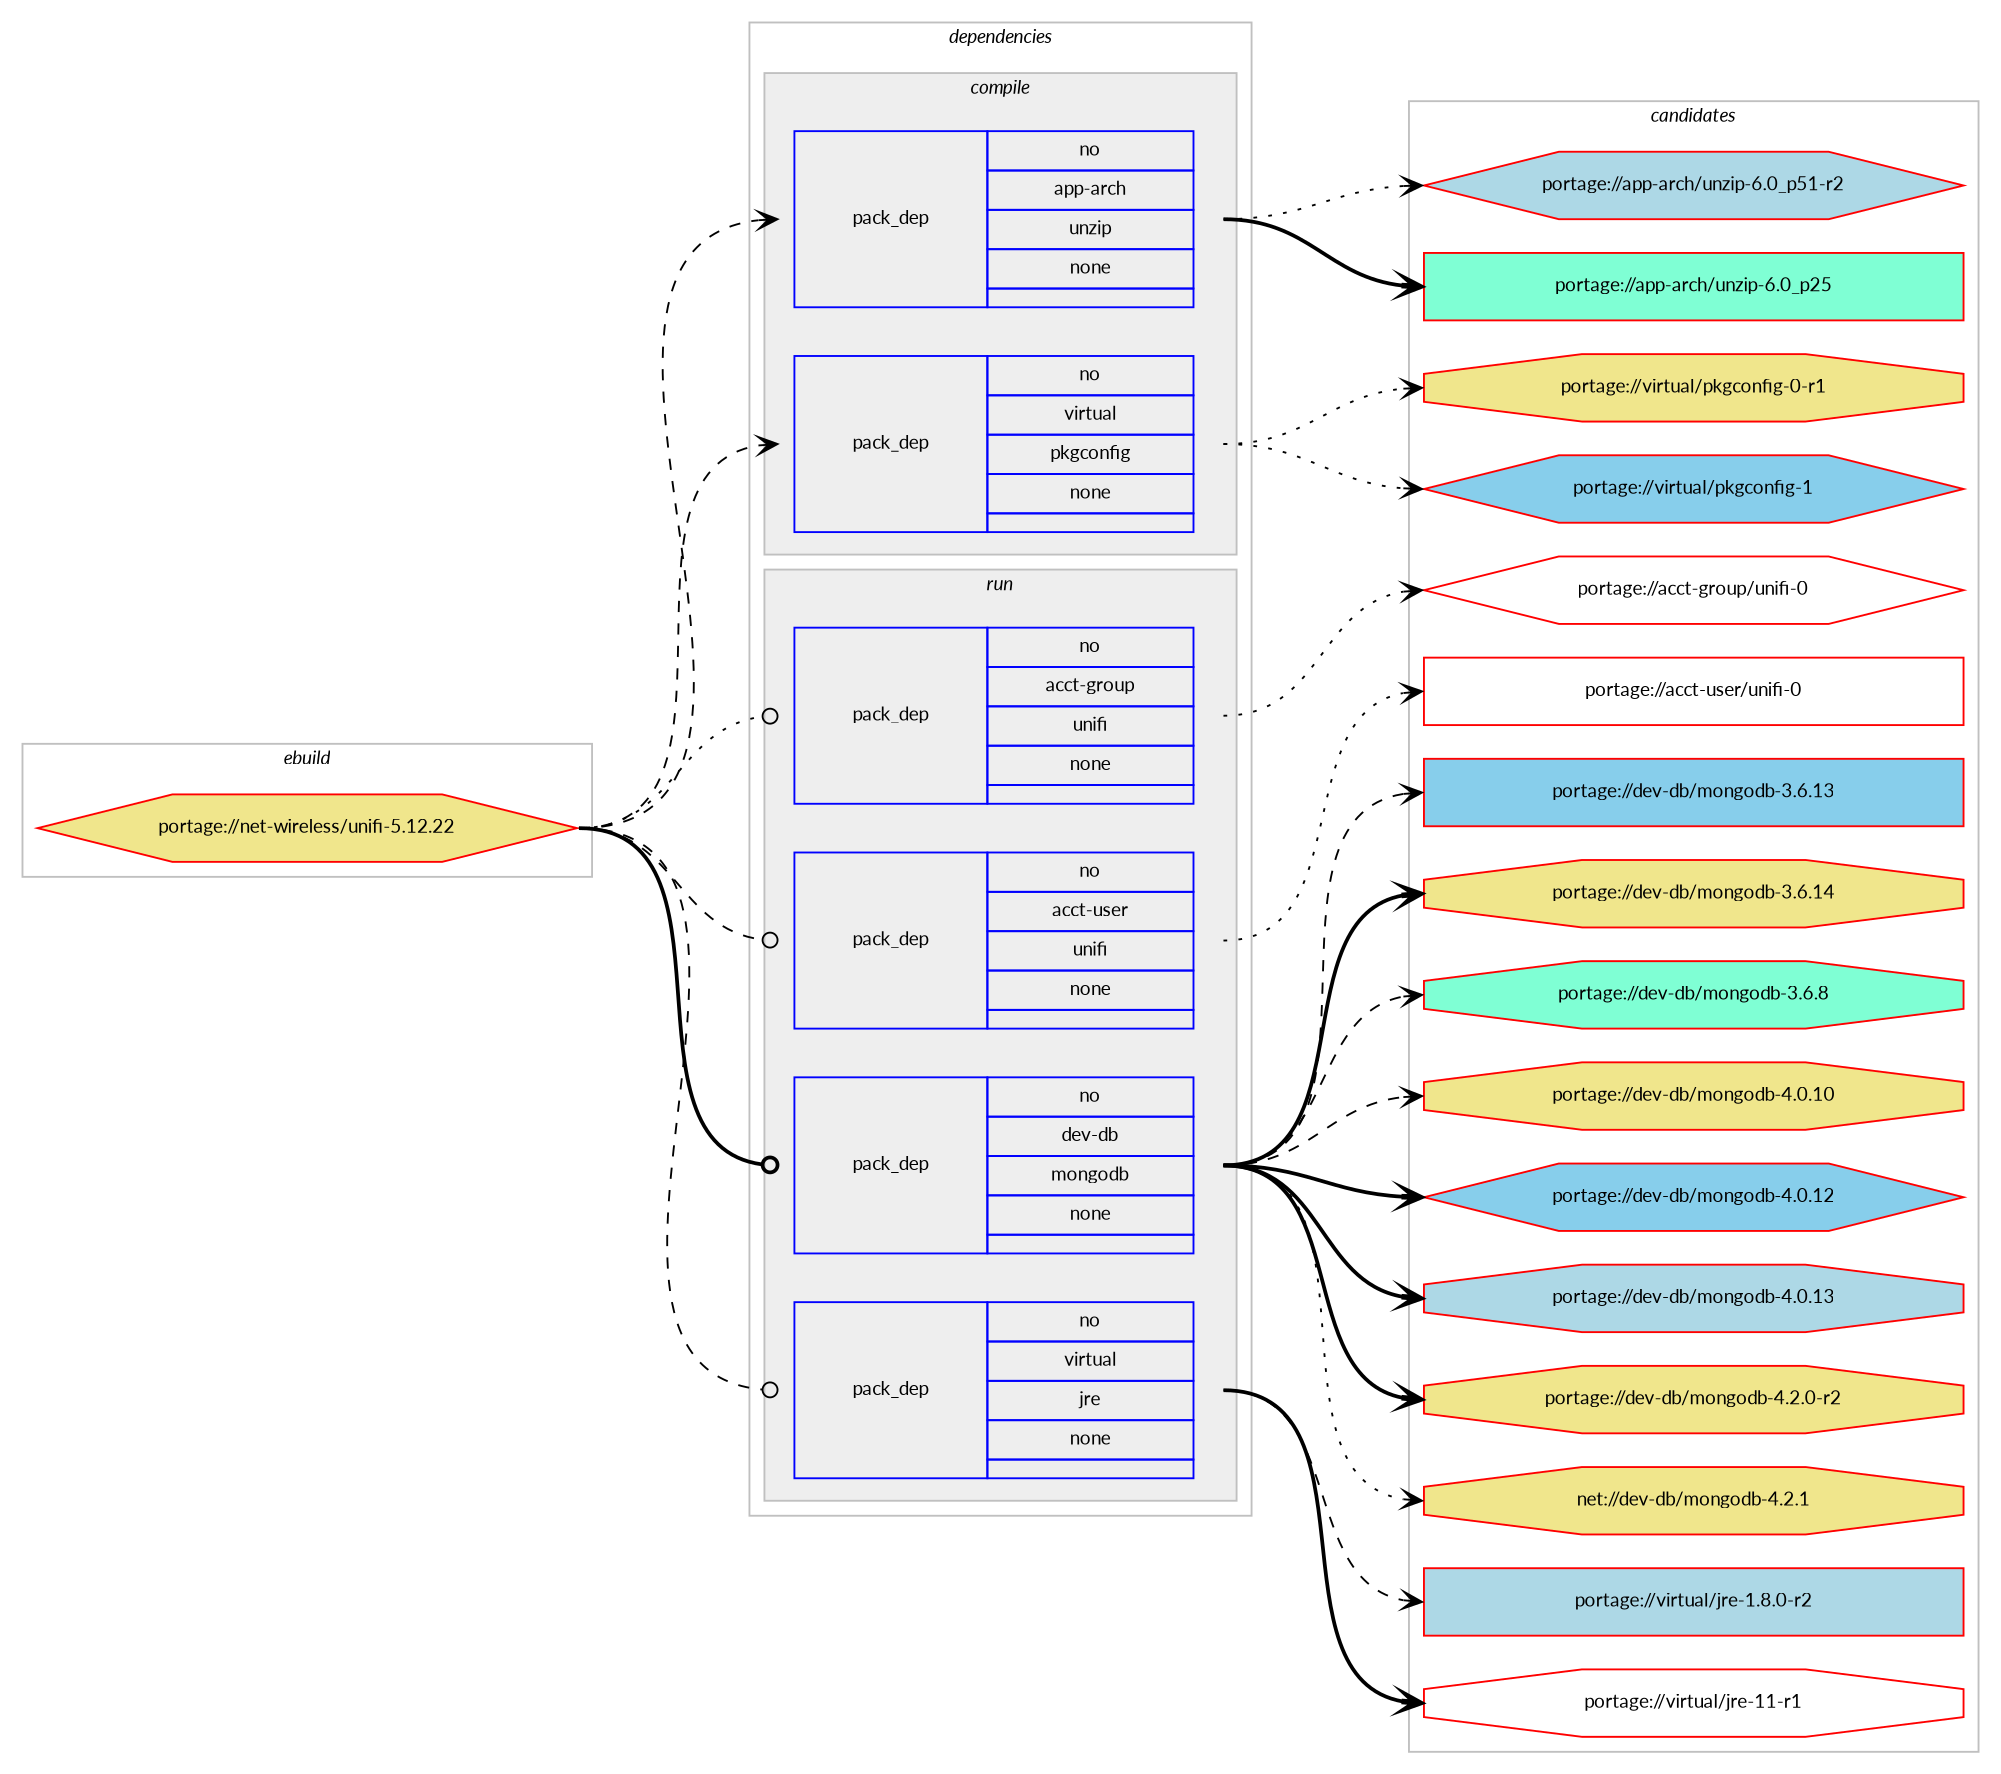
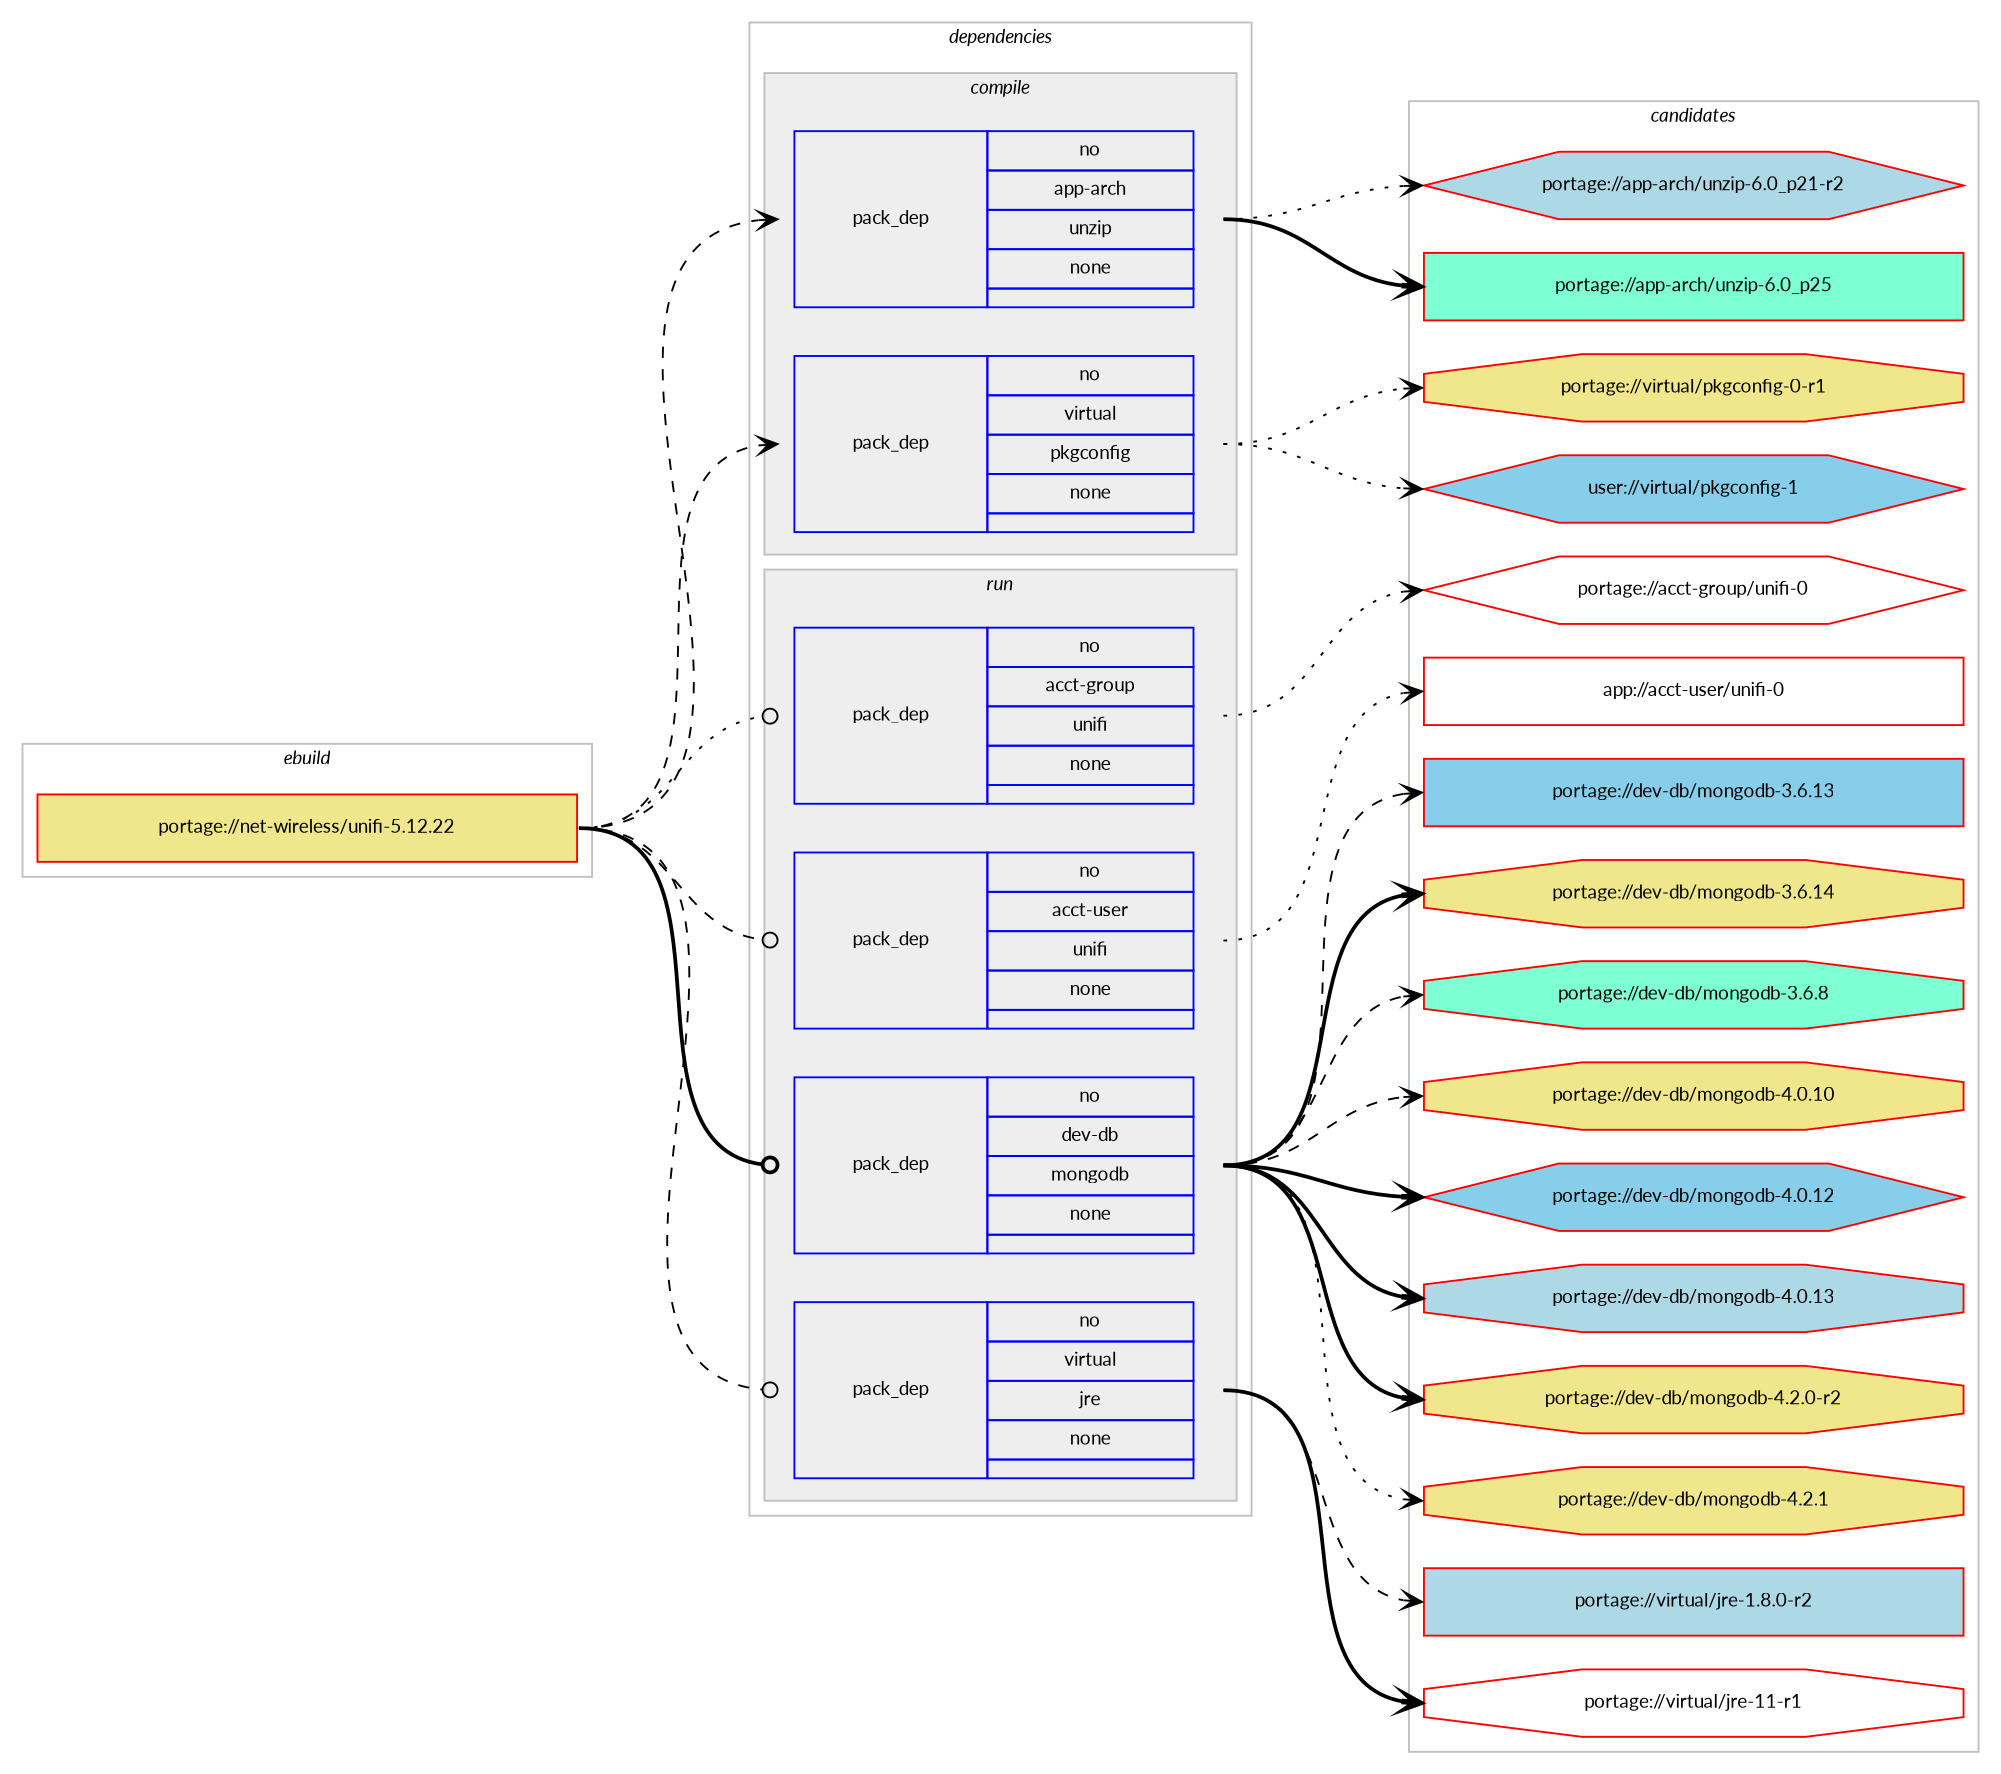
(1694, 185) -> (1694, 185)
(1694, 489) -> (1694, 489)
(1694, 691) -> (1694, 691)
(307, 828) -> (307, 828)
(1694, 1501) -> (1694, 1501)
